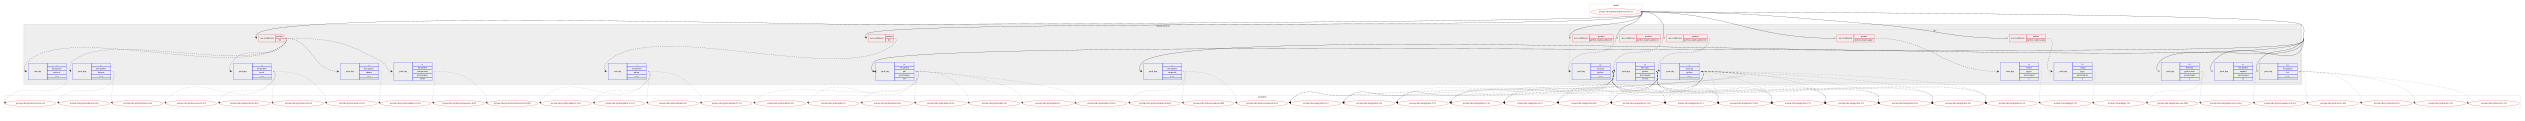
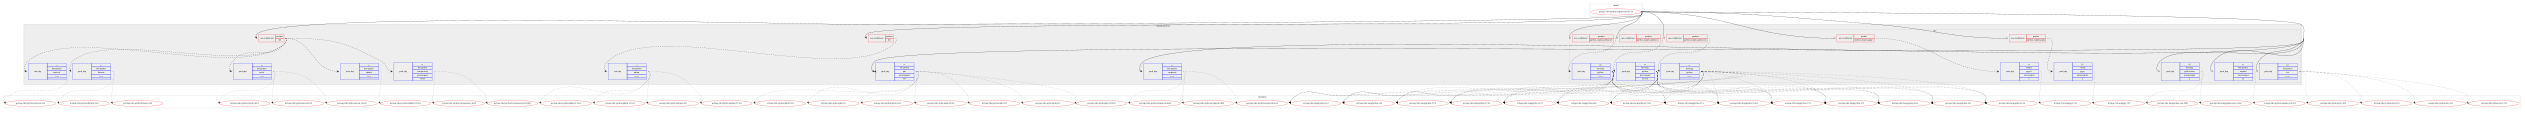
(191, 103) -> none
(352, 103) -> (352, 103)
